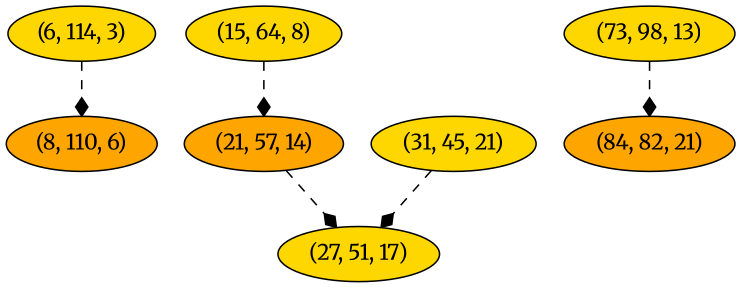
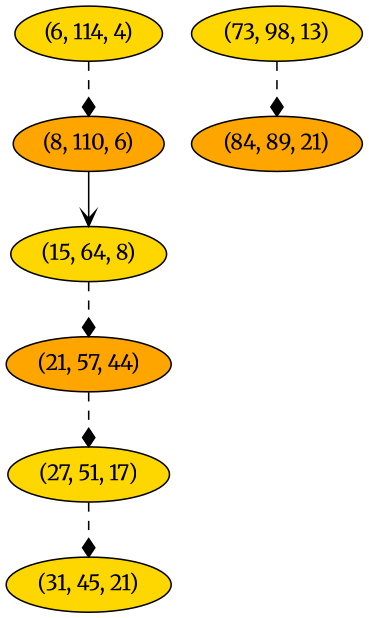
(82, 34) -> (89, 34)
(264, 144) -> (89, 364)
(650, 144) -> (277, 144)
none -> (89, 191)
(412, 192) -> (89, 521)
